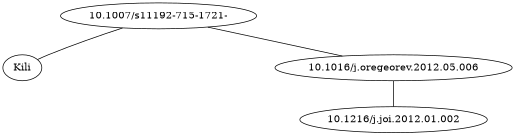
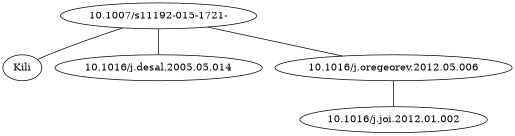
(159, 16) -> (159, 16)
none -> (159, 68)
(394, 120) -> (394, 120)
